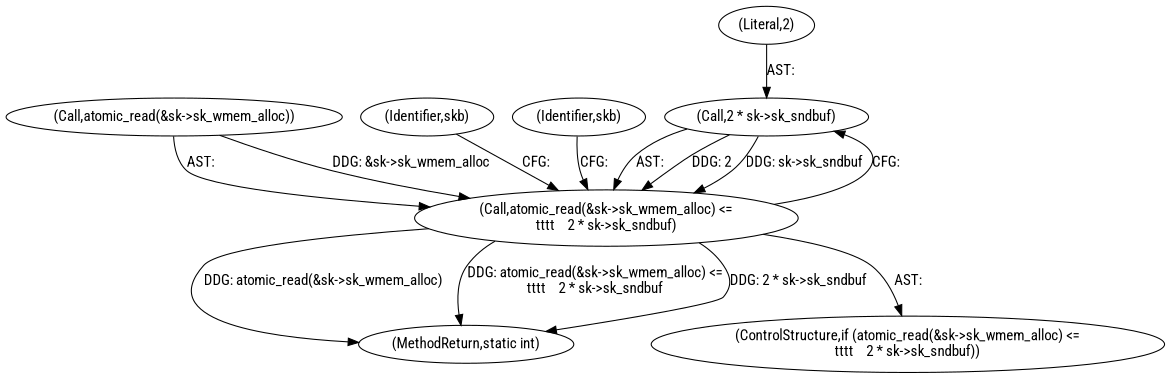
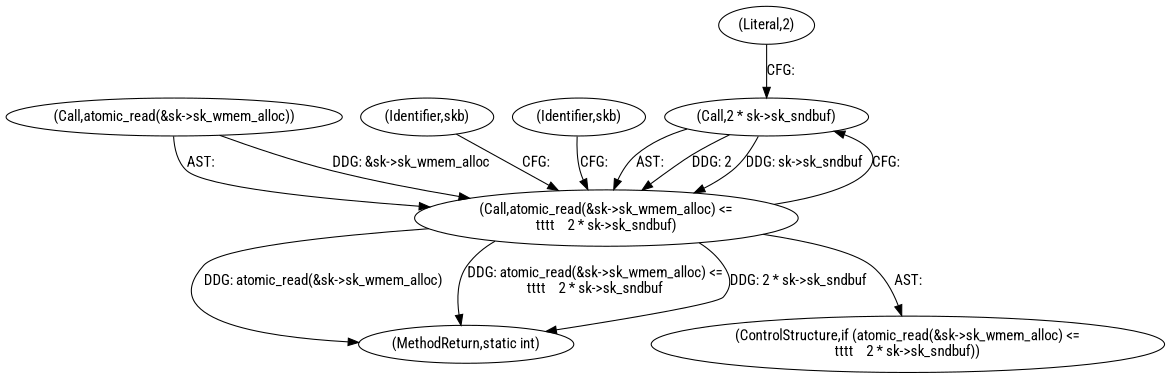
(782, 71) -> (782, 71)
